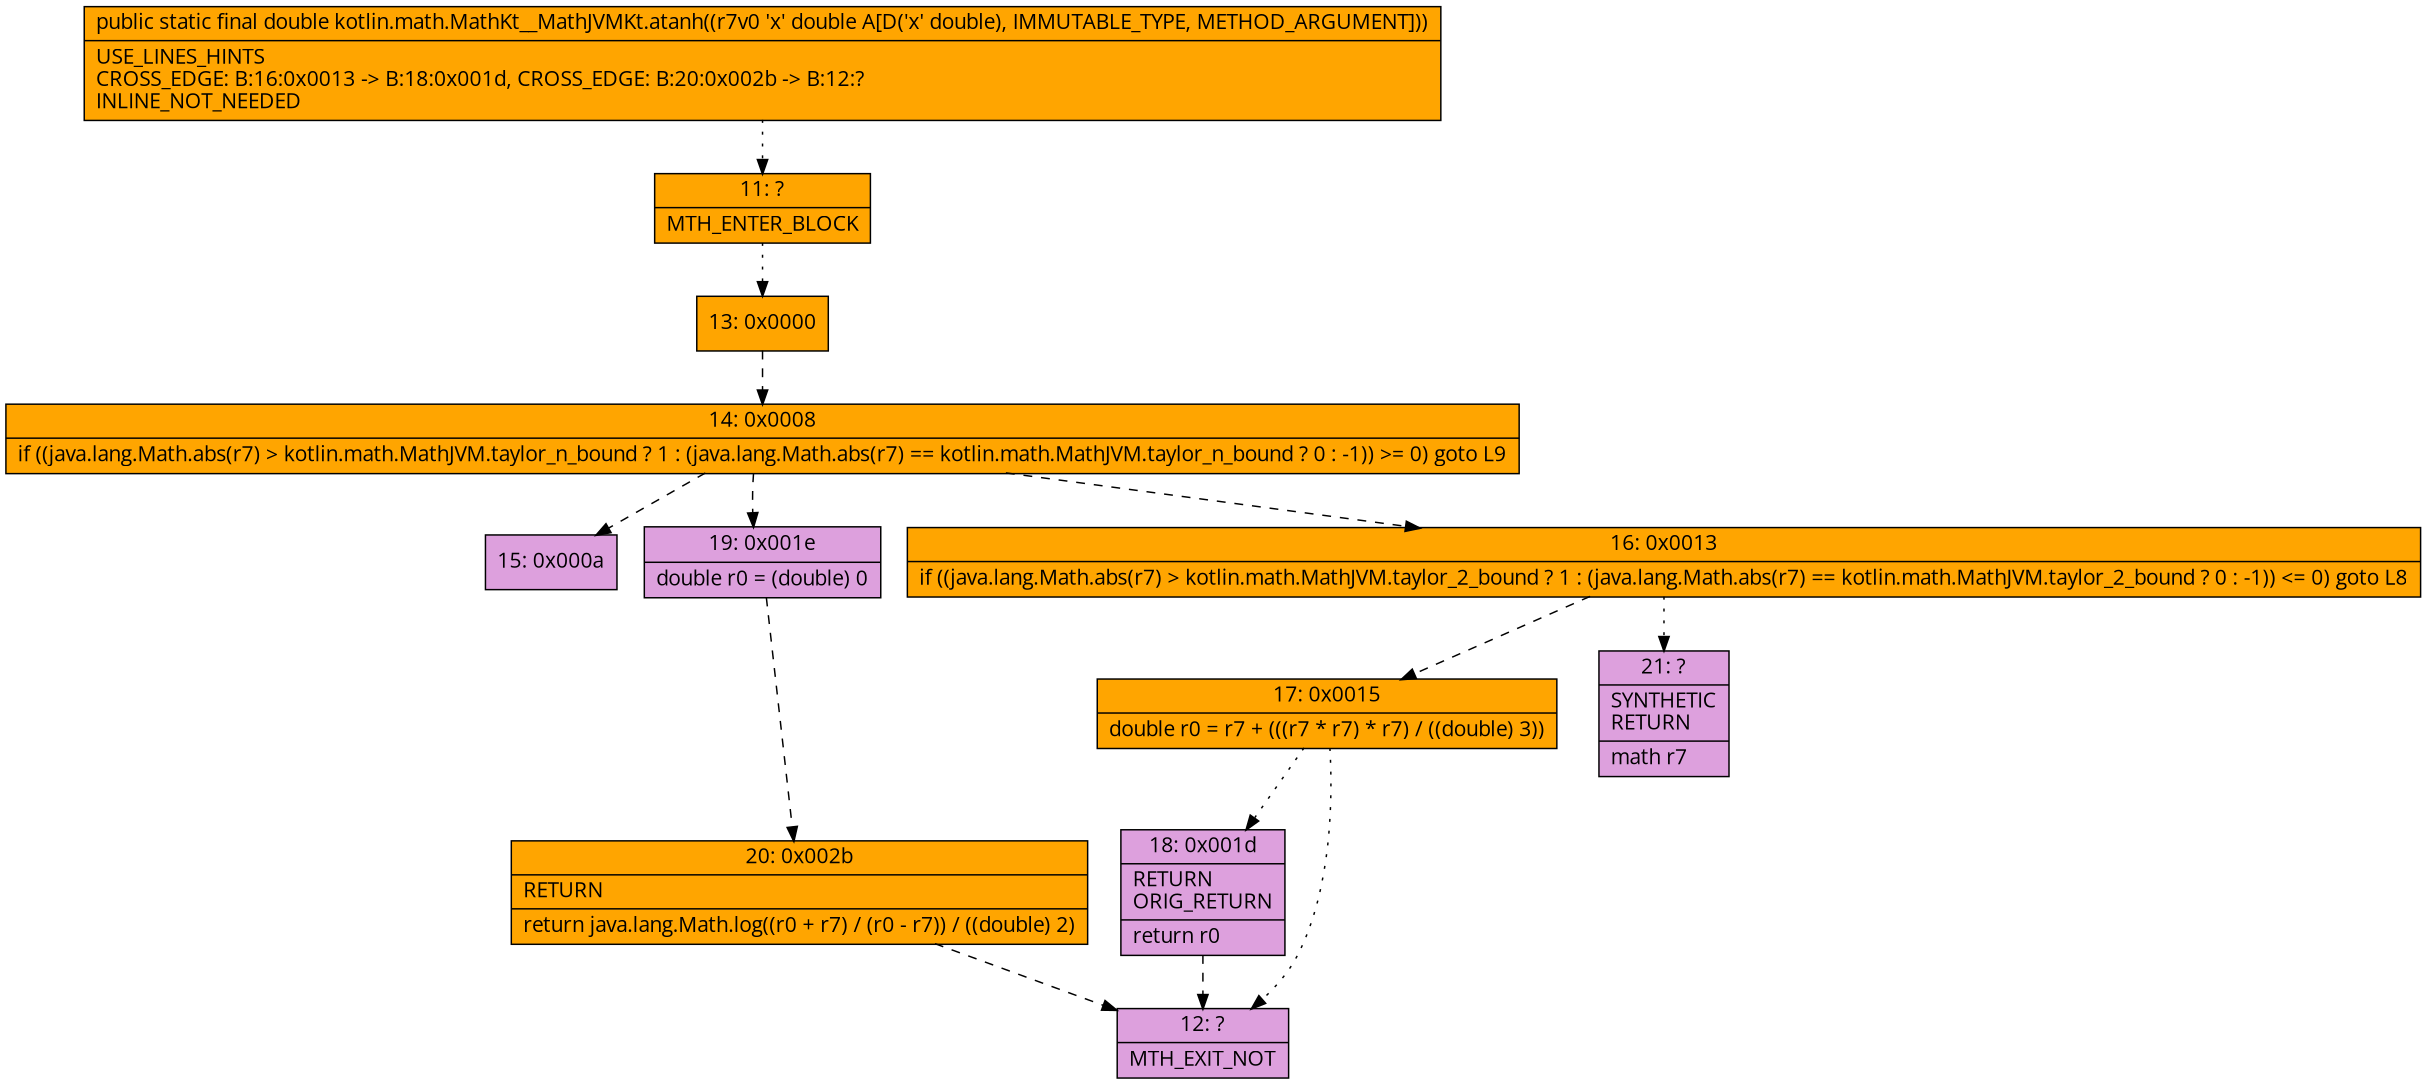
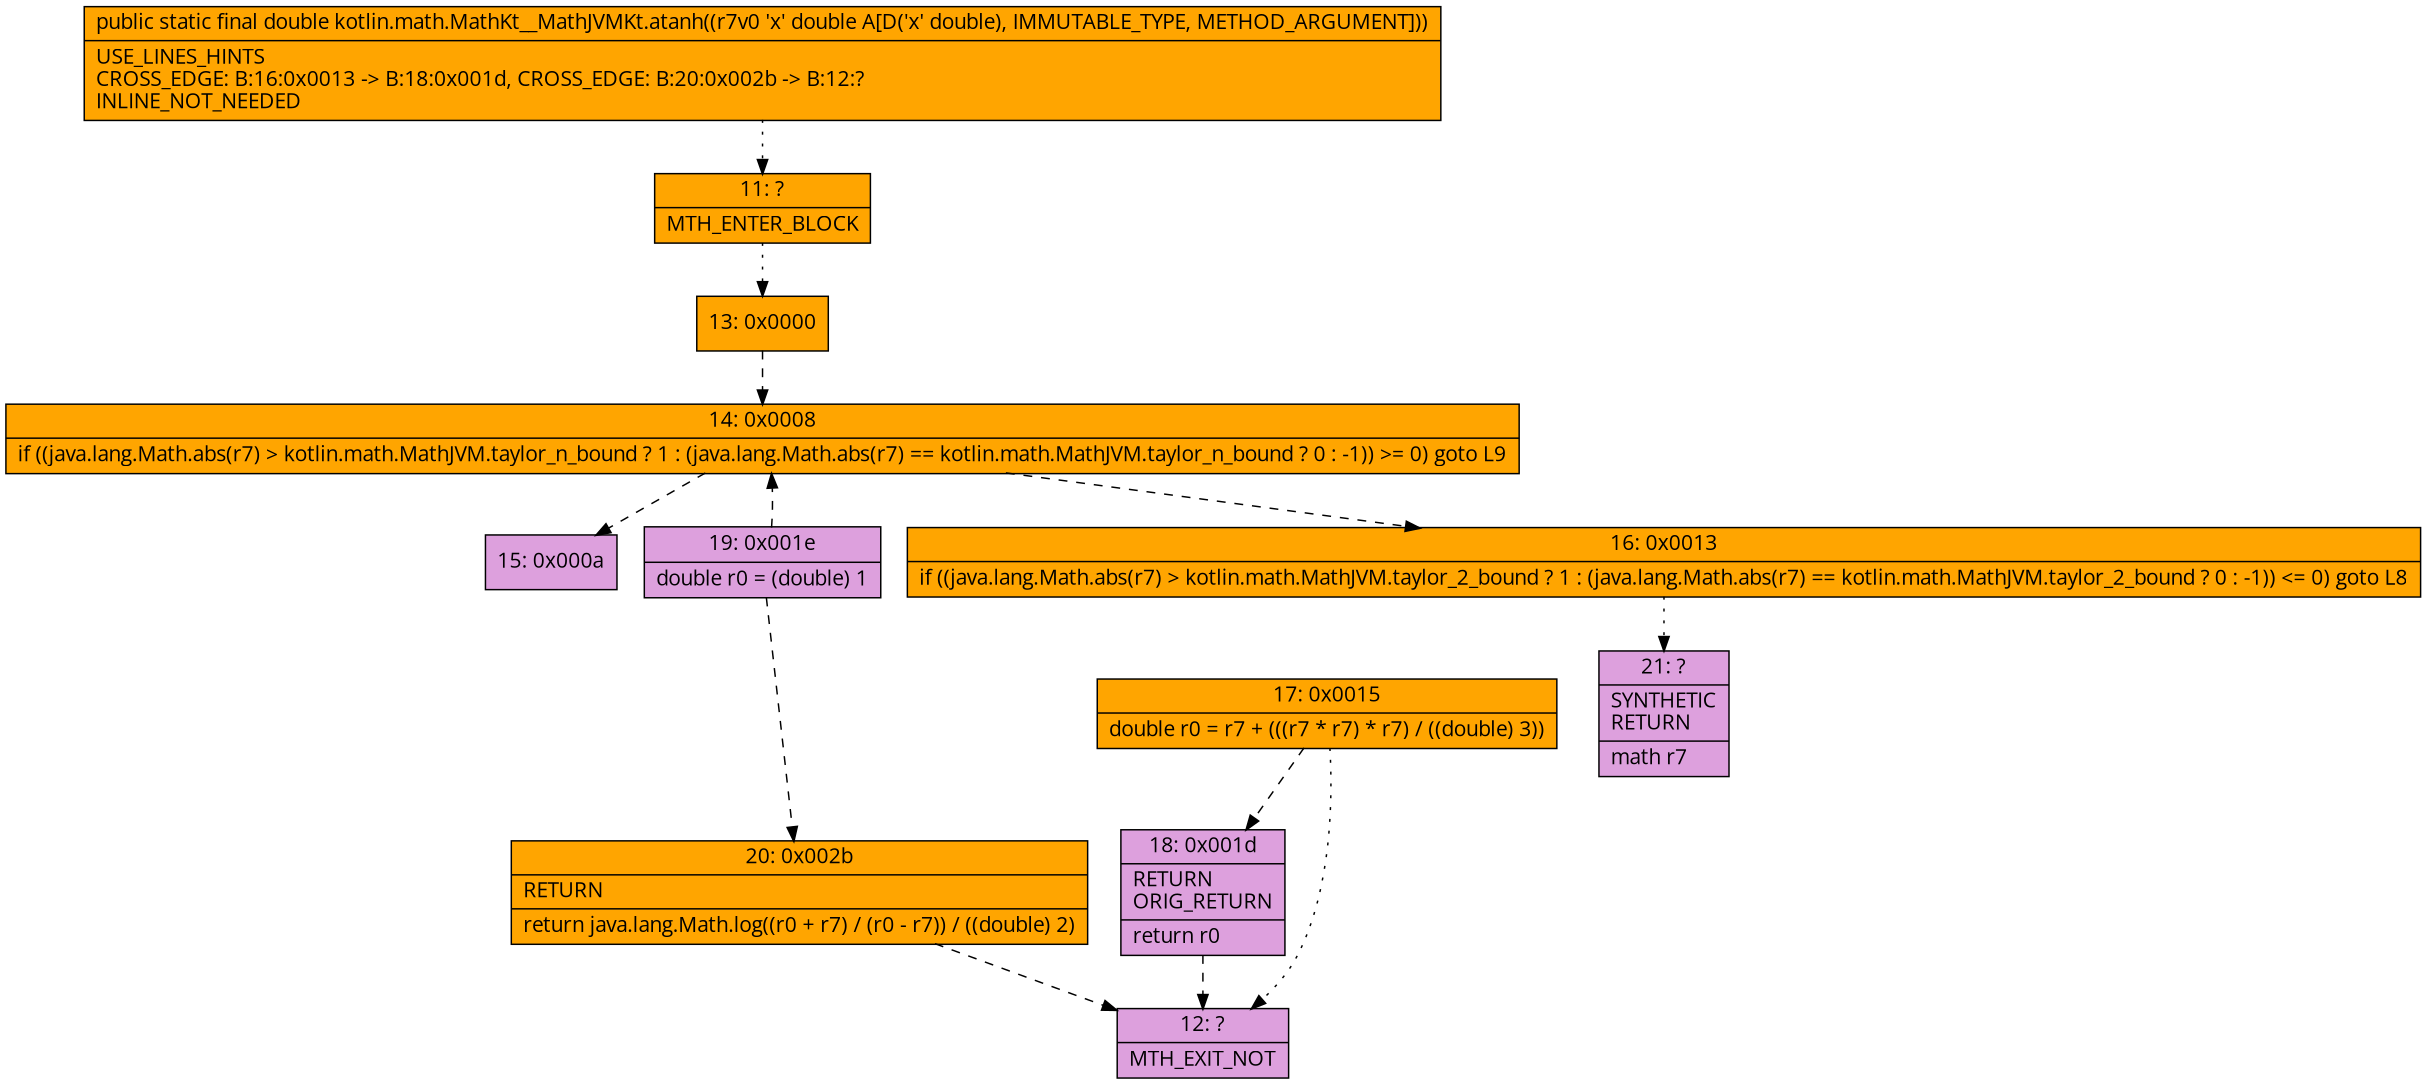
(753, 493) -> (772, 508)
(763, 579) -> (763, 579)
(1503, 635) -> none
(1279, 783) -> (1279, 783)
